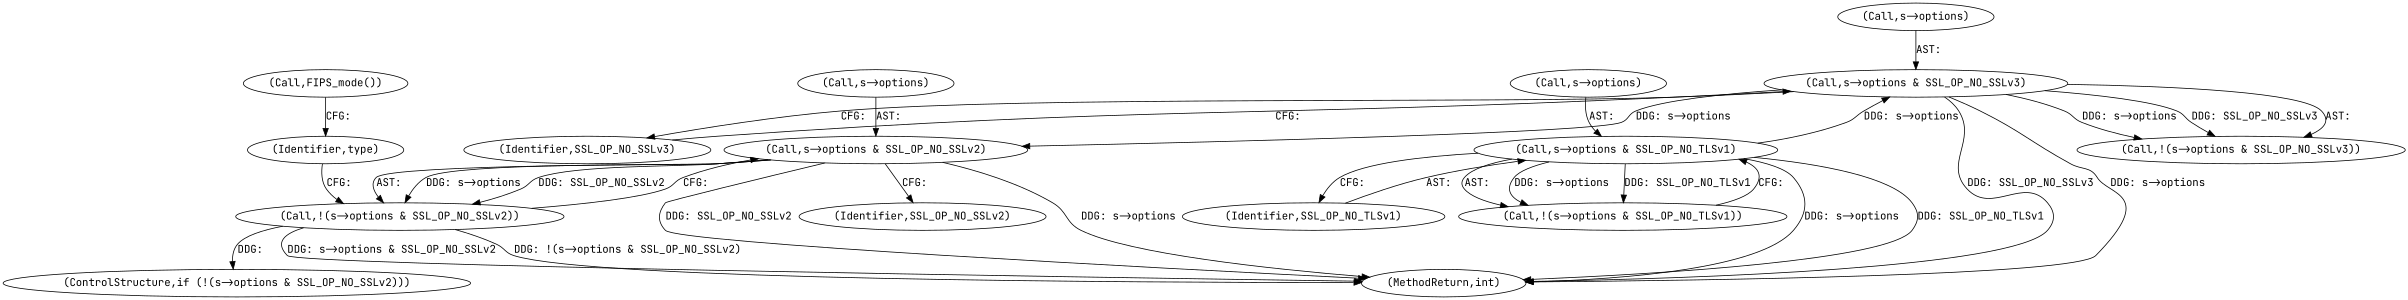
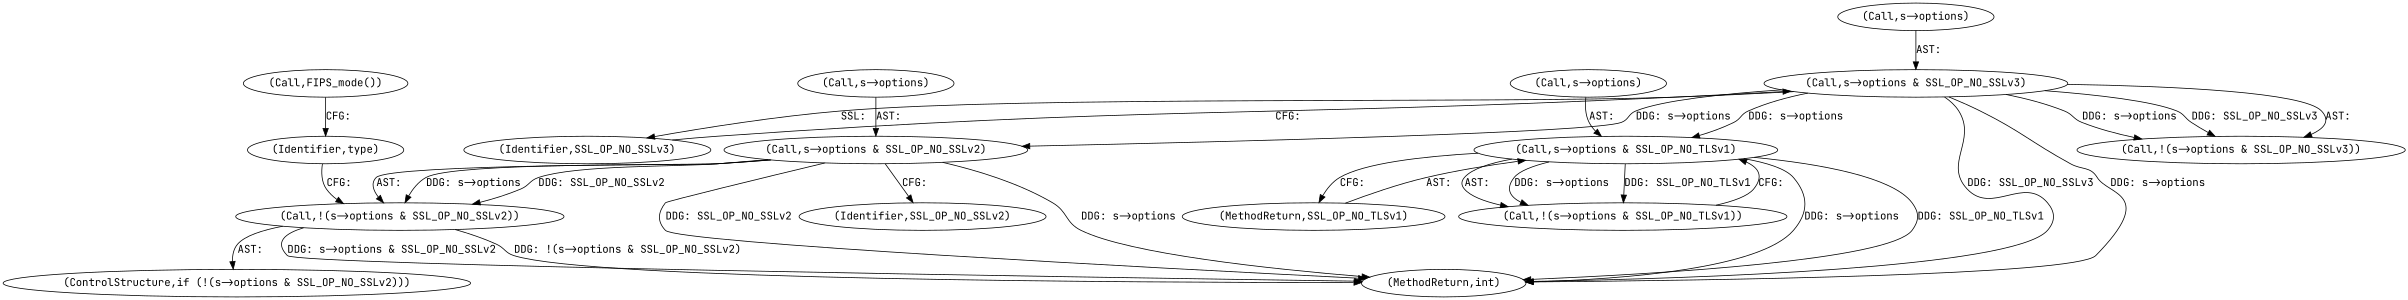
(857, 117) -> (857, 117)
(1823, 130) -> (1751, 110)
(644, 195) -> none
(1314, 217) -> (1314, 217)
(254, 250) -> (254, 250)
